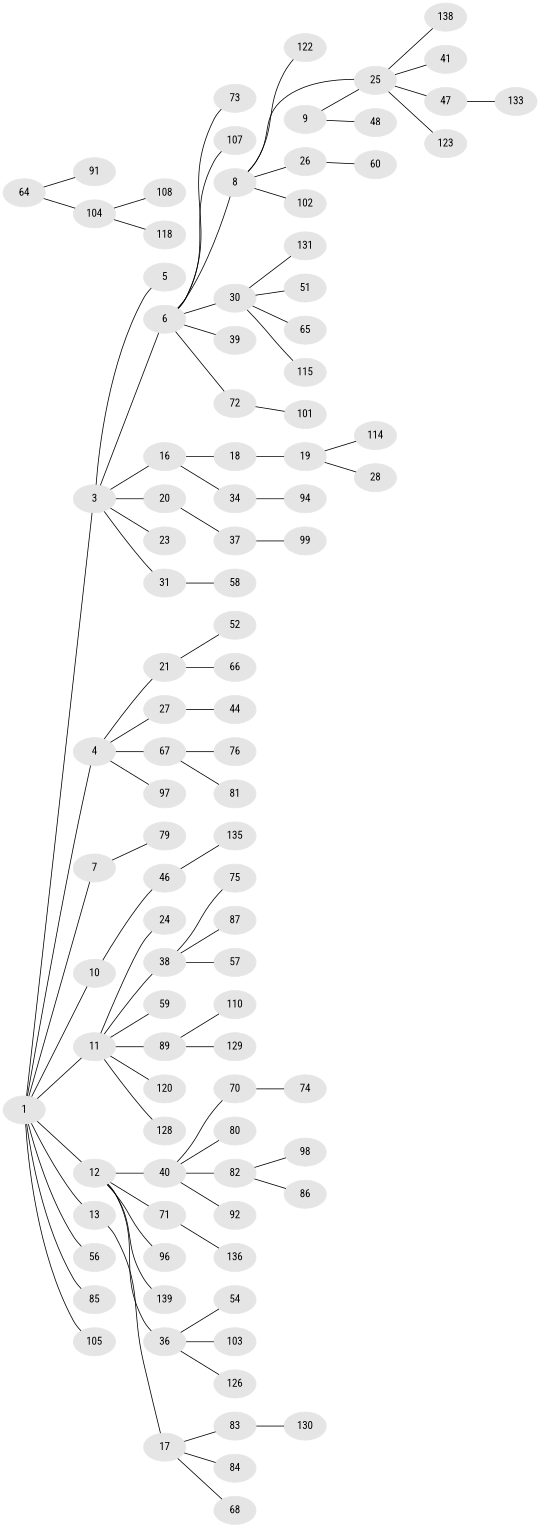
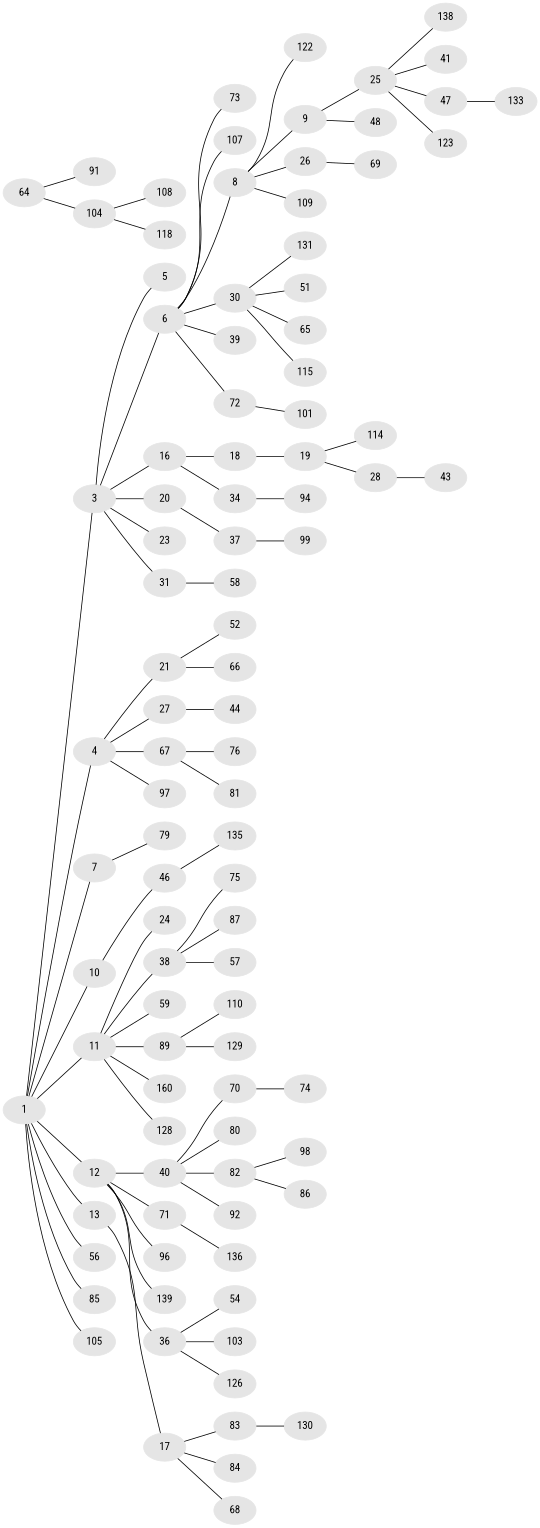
(281, 102) -> (270, 151)
(375, 165) -> (375, 165)
(305, 204) -> (305, 204)
none -> (446, 478)
(165, 1089) -> (165, 1089)
